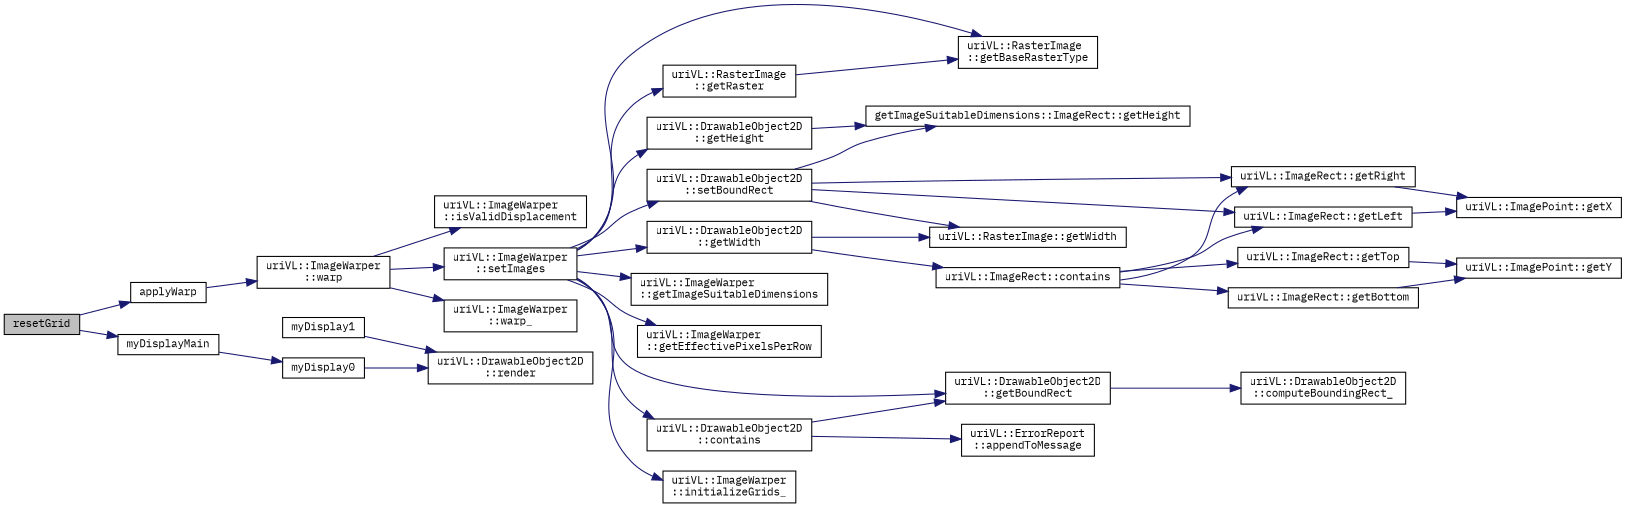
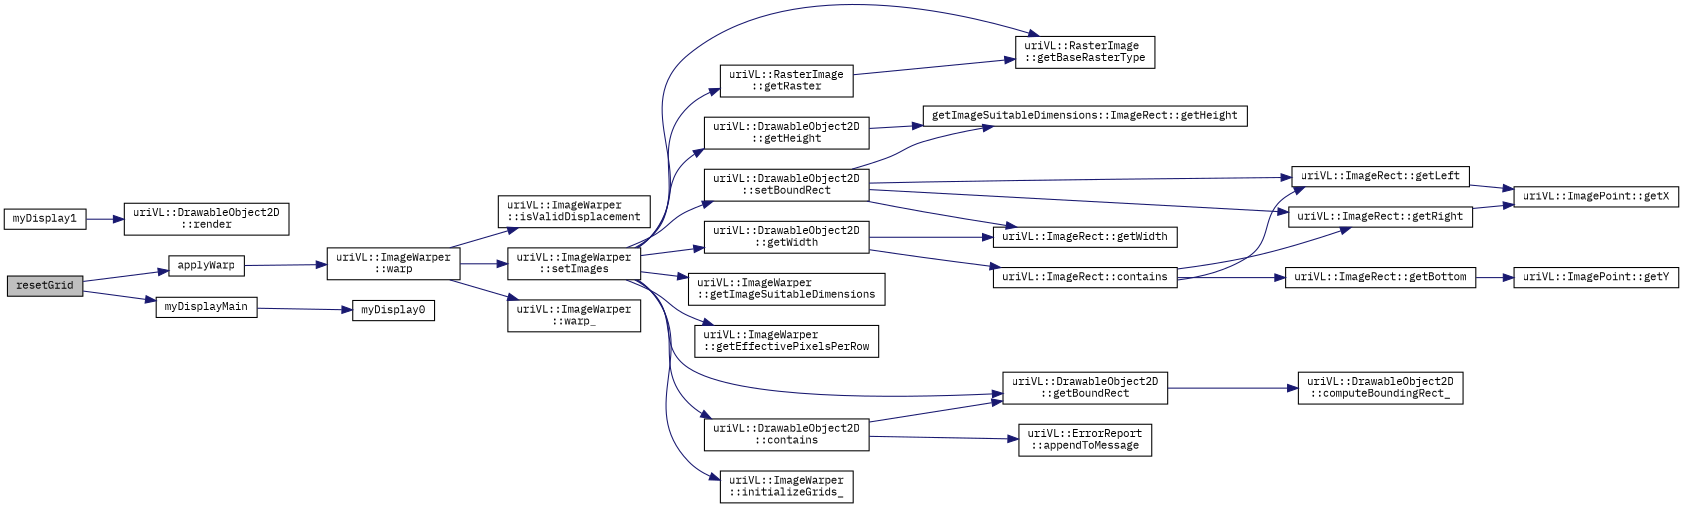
(1028, 237) -> (1085, 237)
(1323, 257) -> none
(391, 368) -> none
